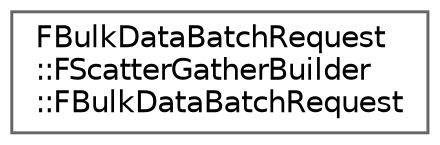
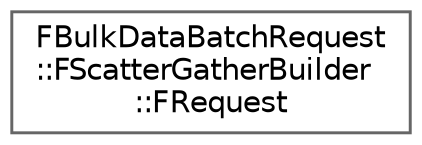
(220, 72) -> (211, 72)
